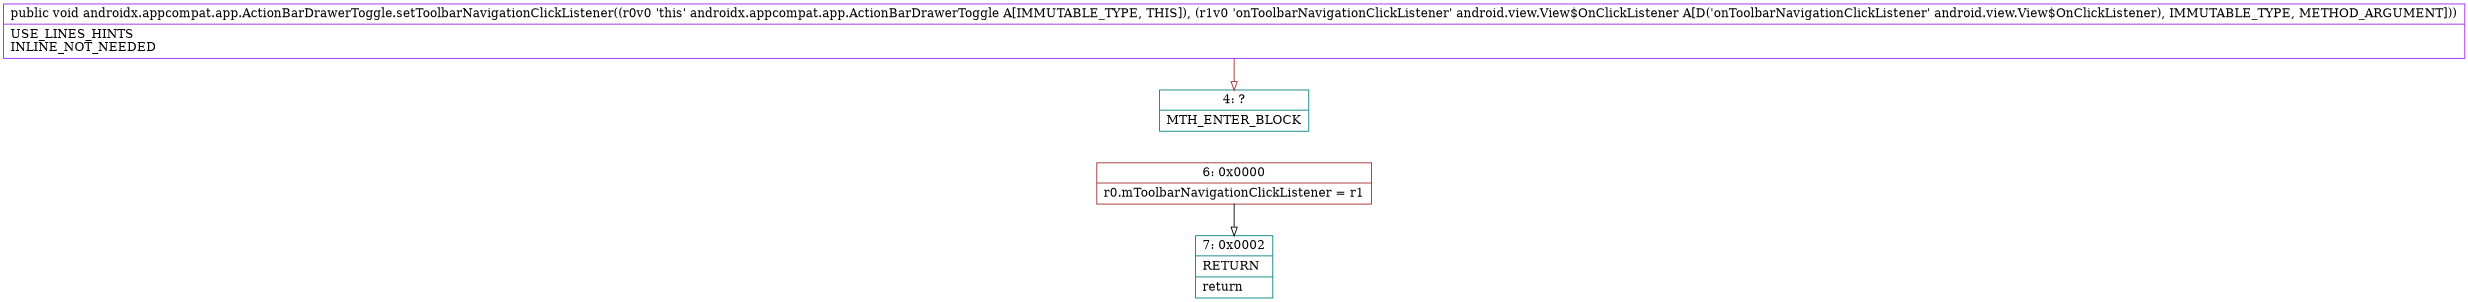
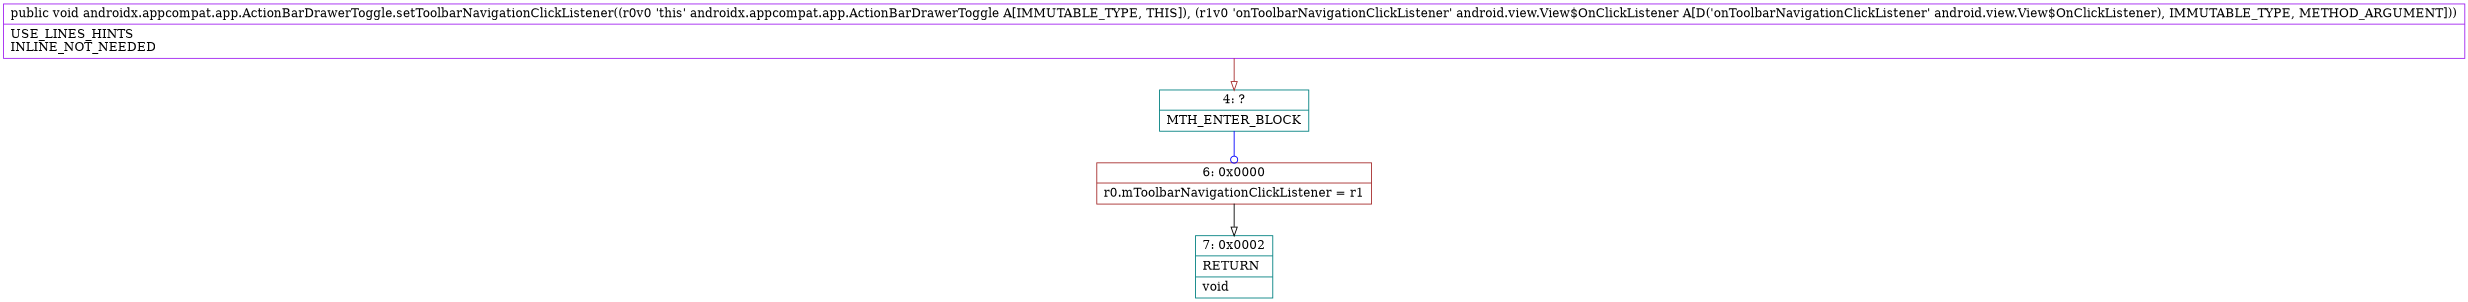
none -> (1234, 143)
(1223, 287) -> (1216, 287)
